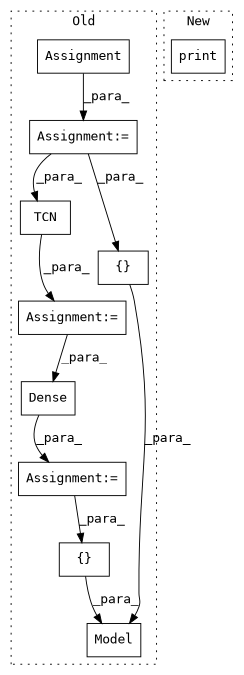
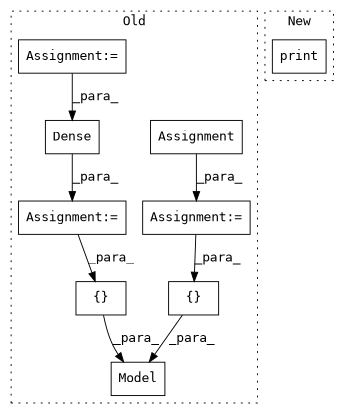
(45, 218) -> none
